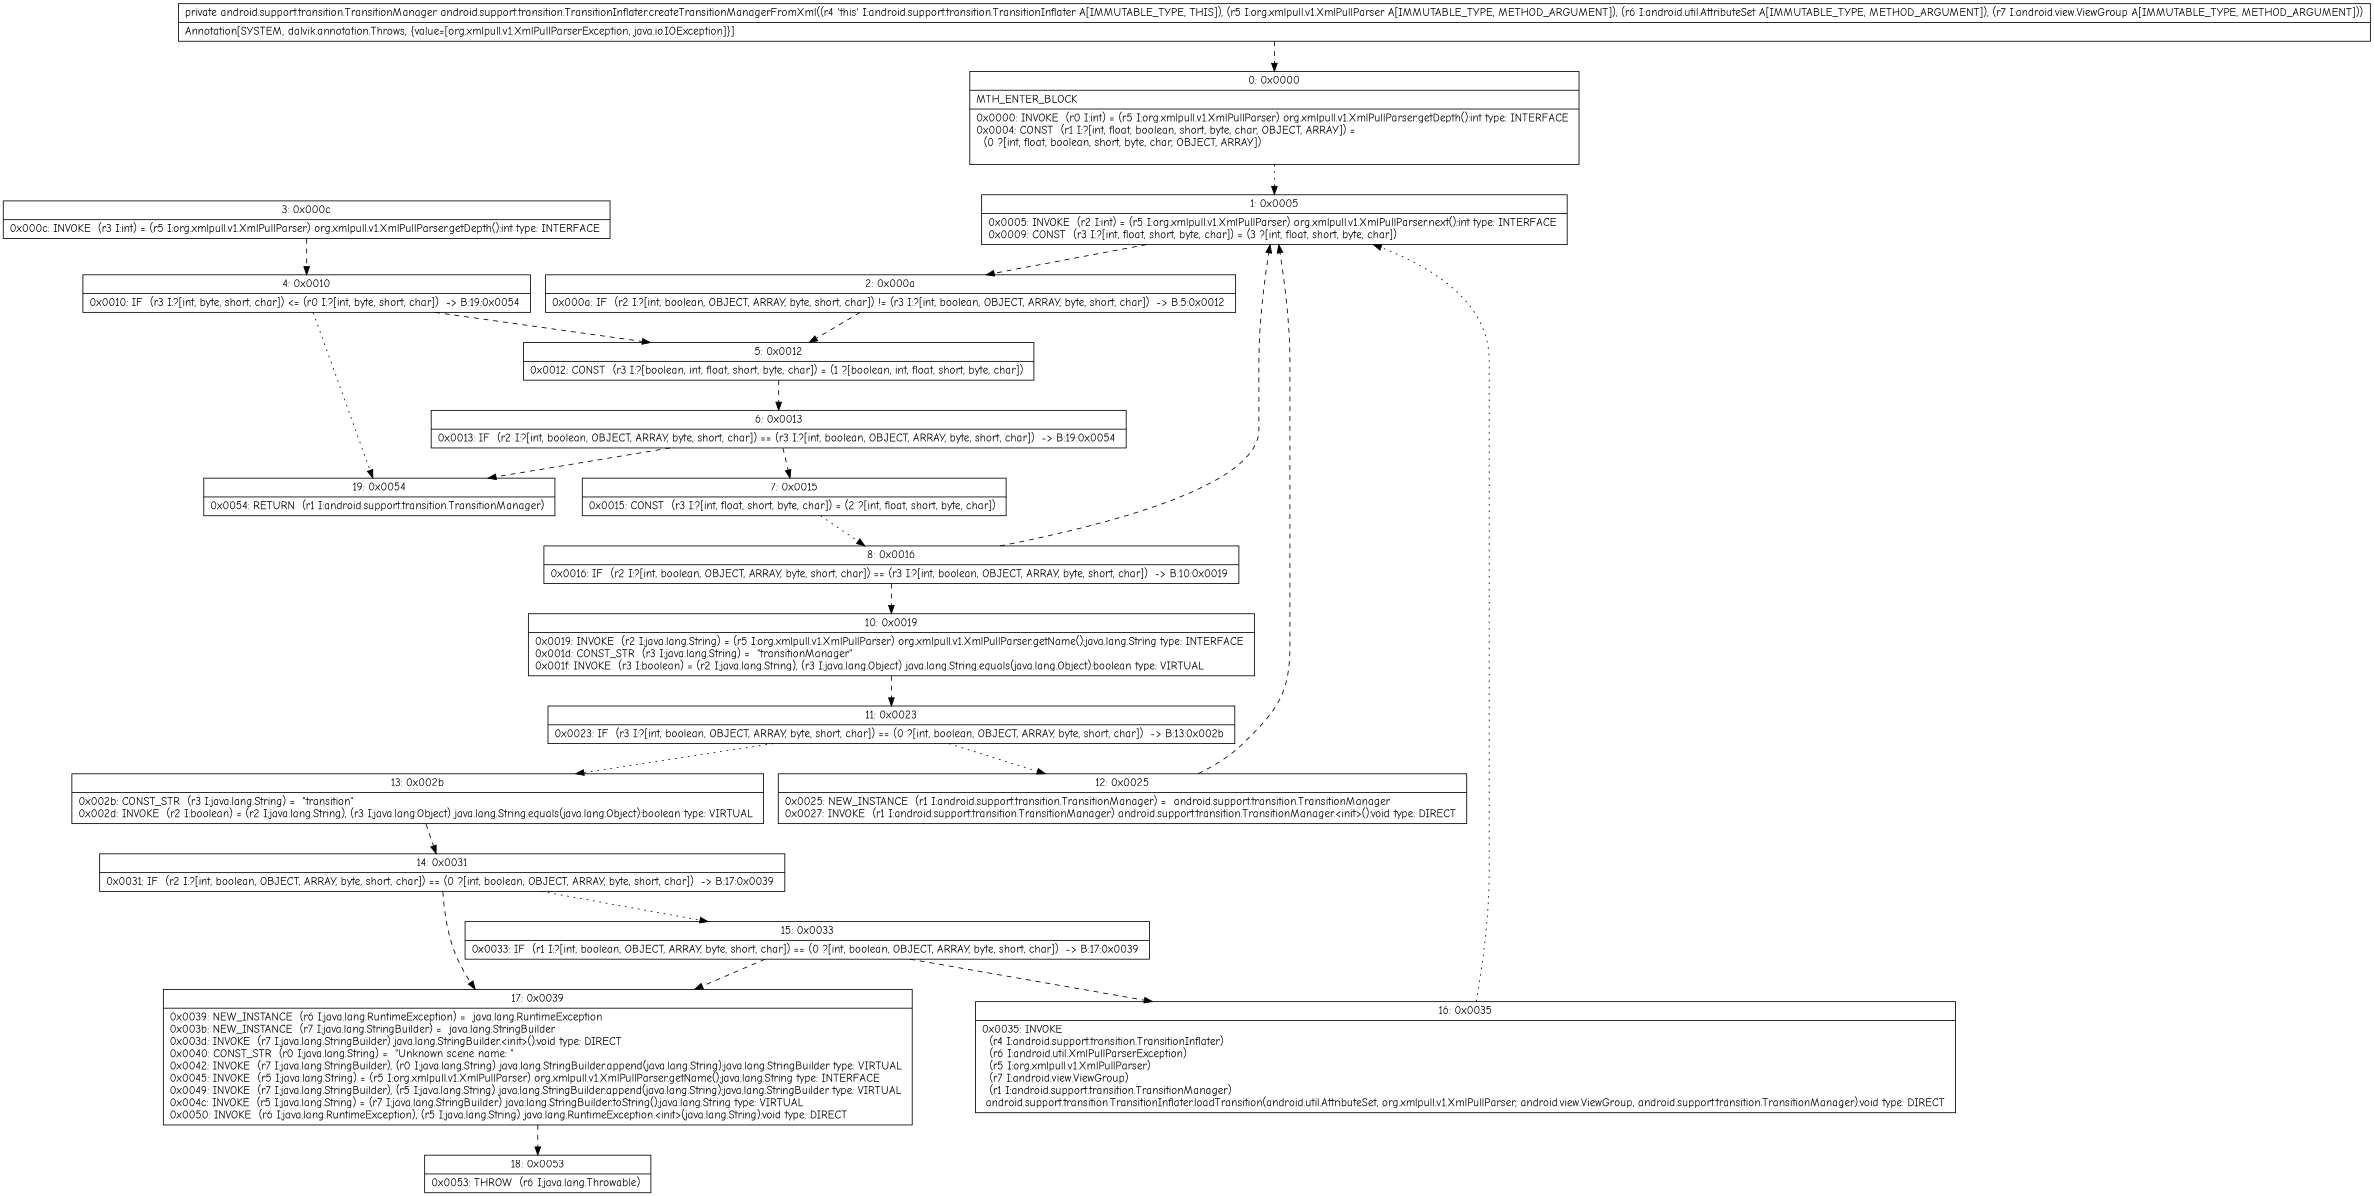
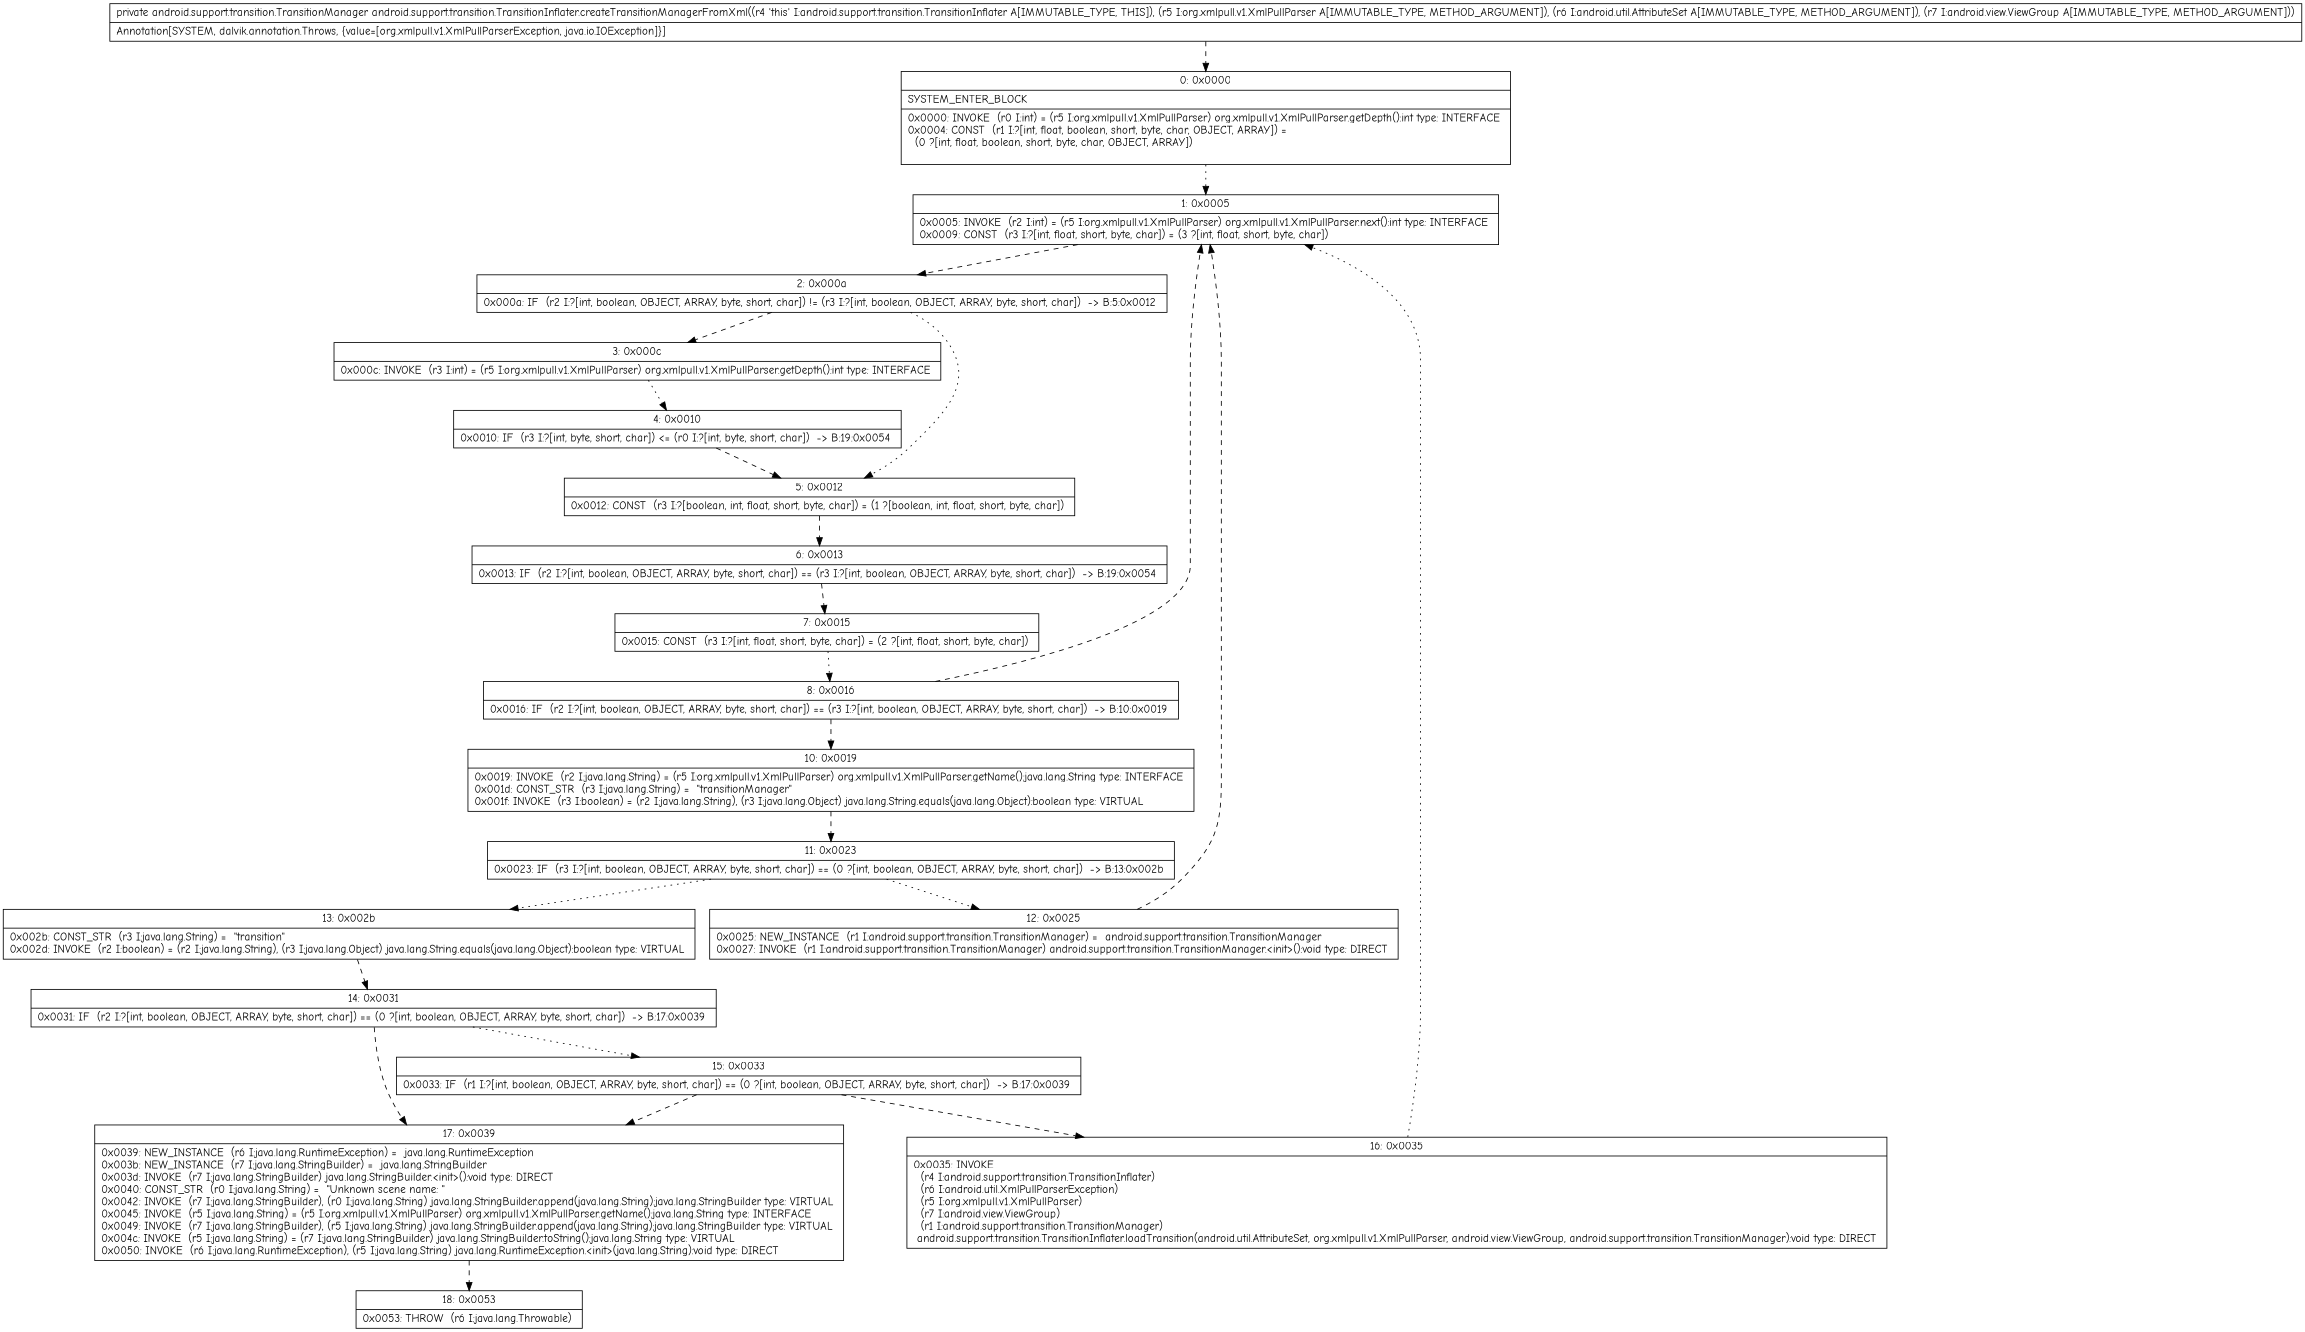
(1027, 99) -> (968, 99)
(307, 253) -> (655, 392)
(838, 325) -> (951, 400)
none -> (734, 326)
(379, 497) -> none
